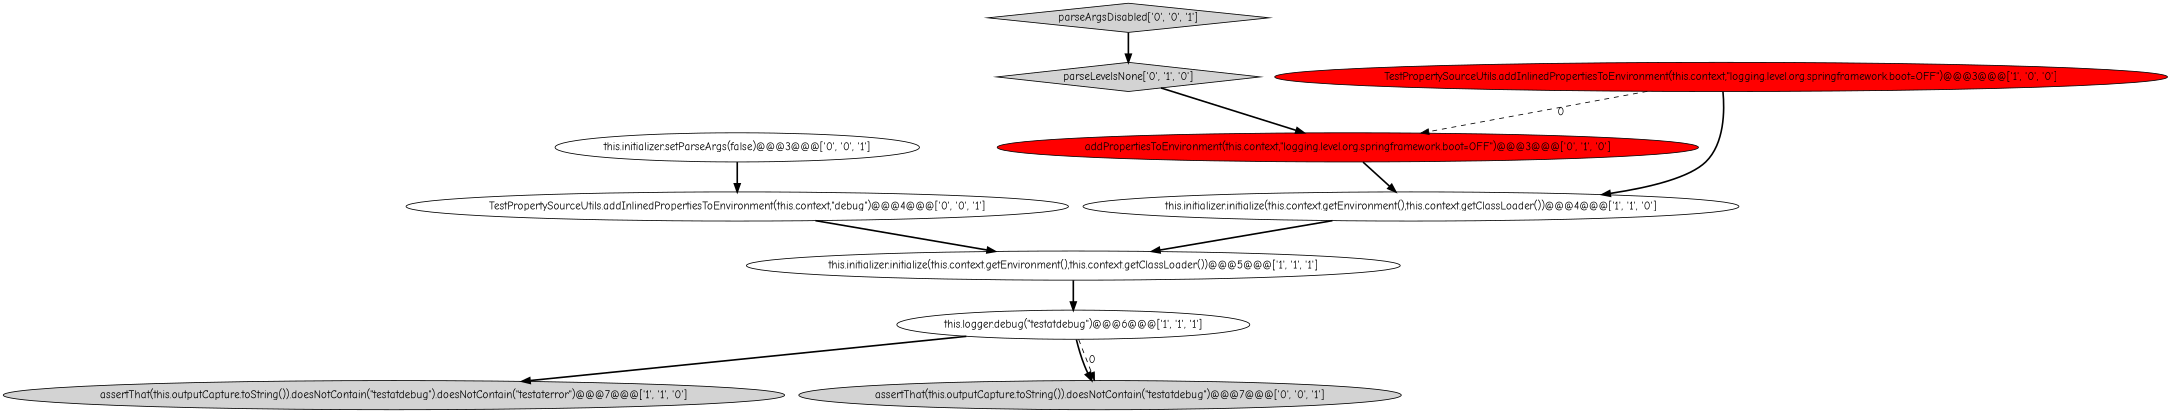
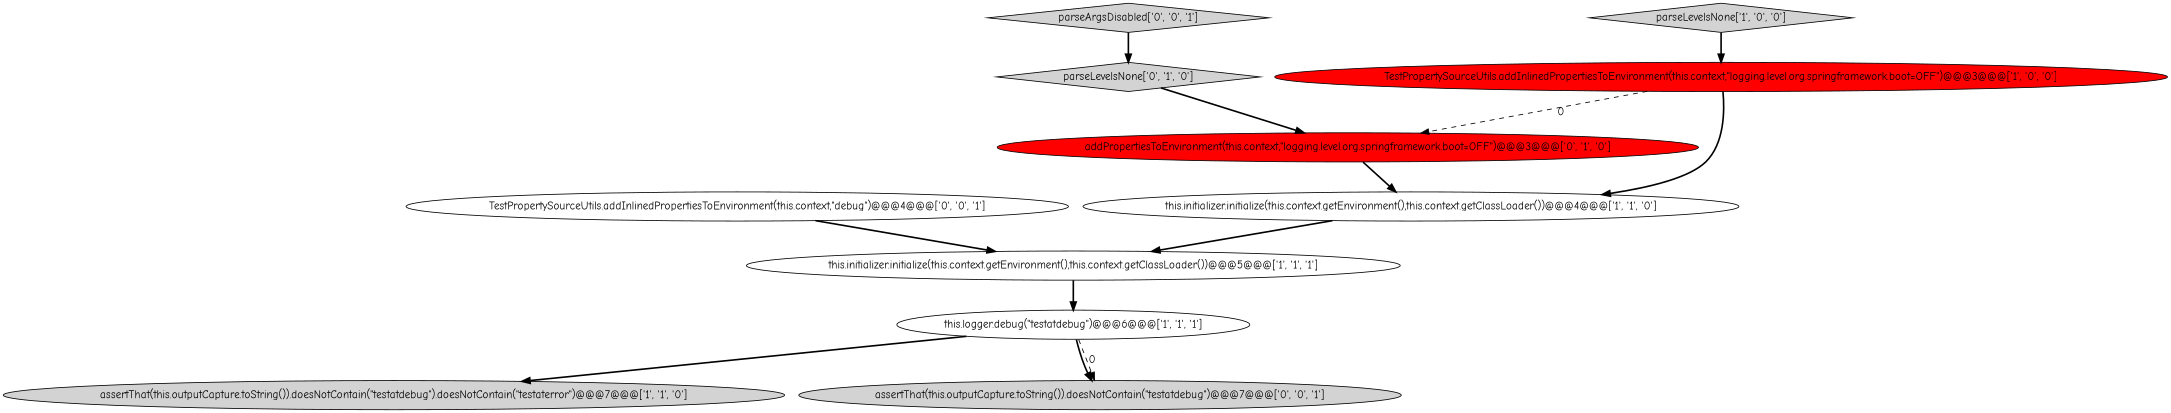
none -> (1721, 18)
(737, 147) -> none
